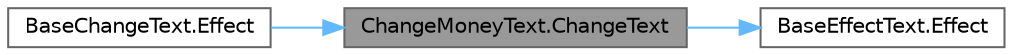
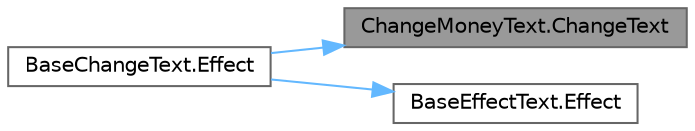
(713, 28) -> (322, 85)
